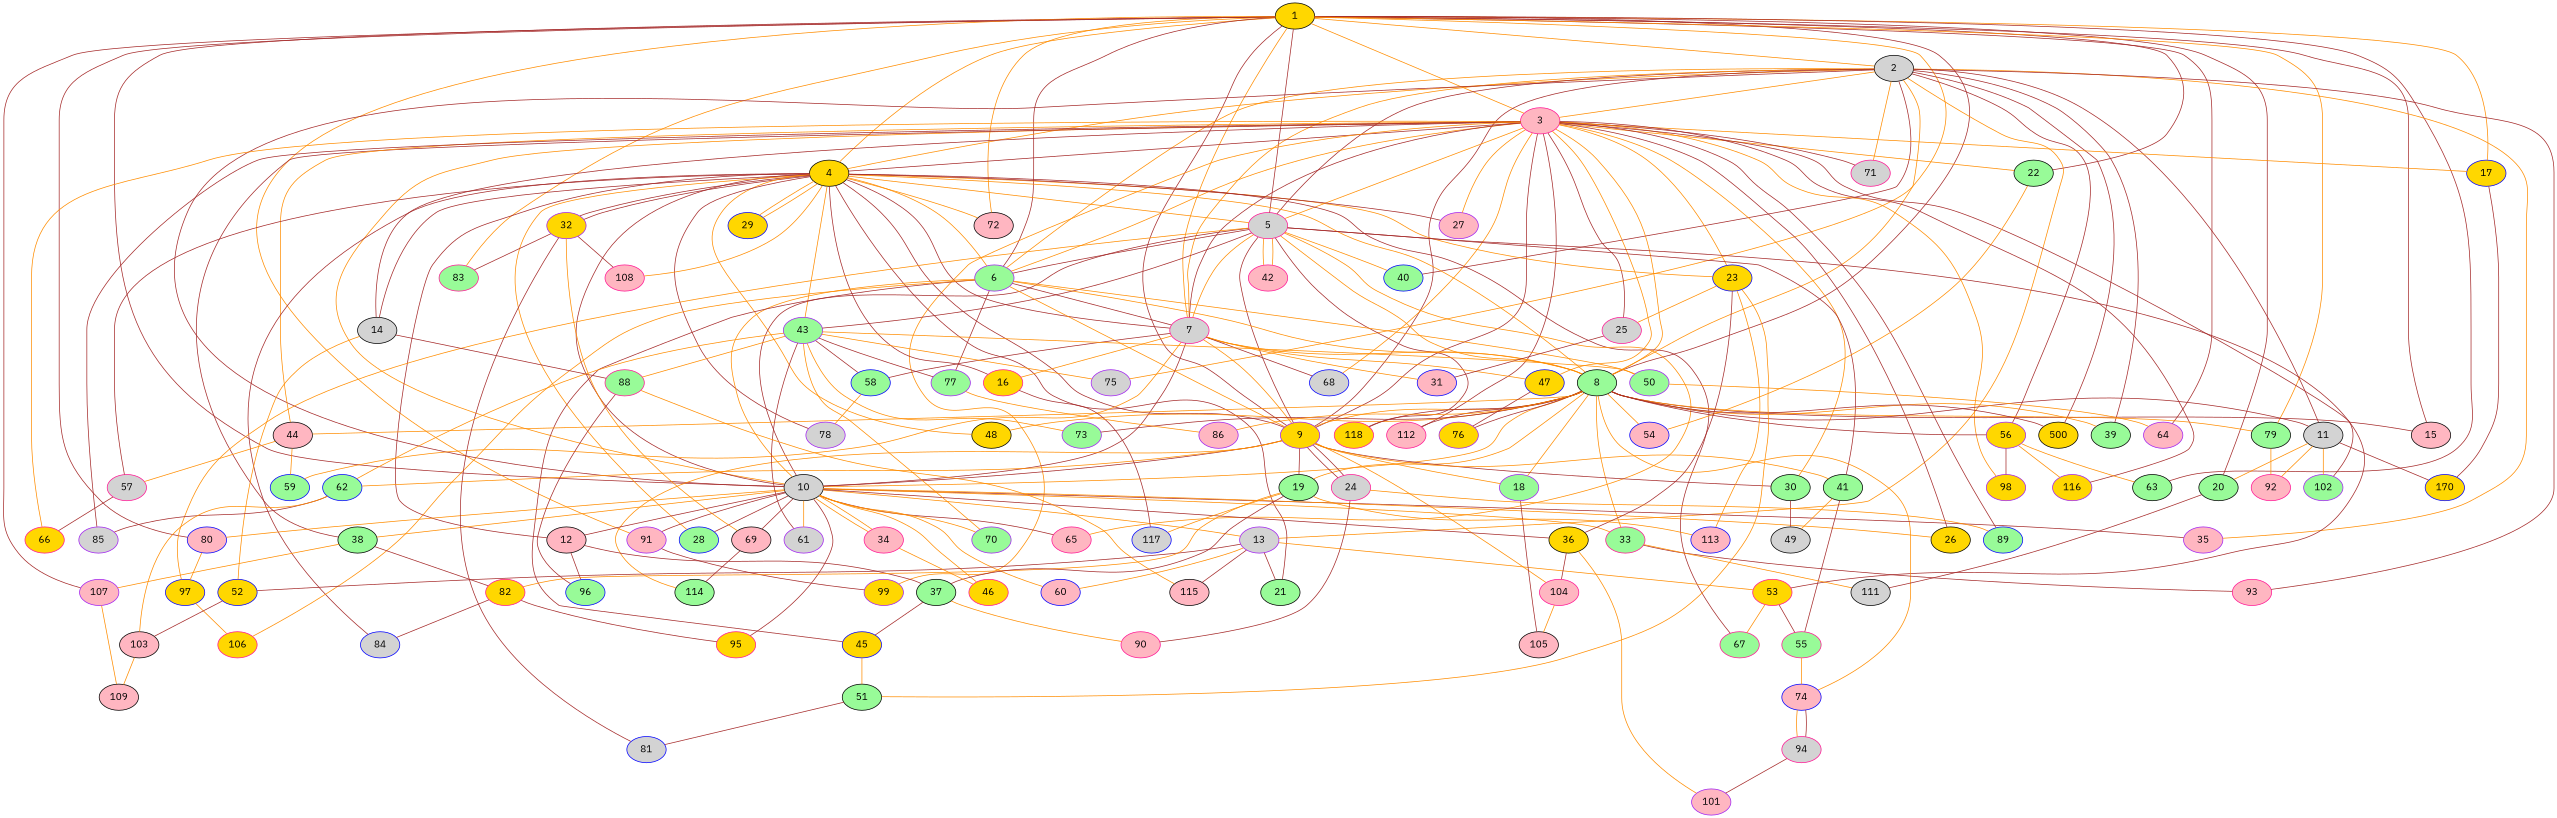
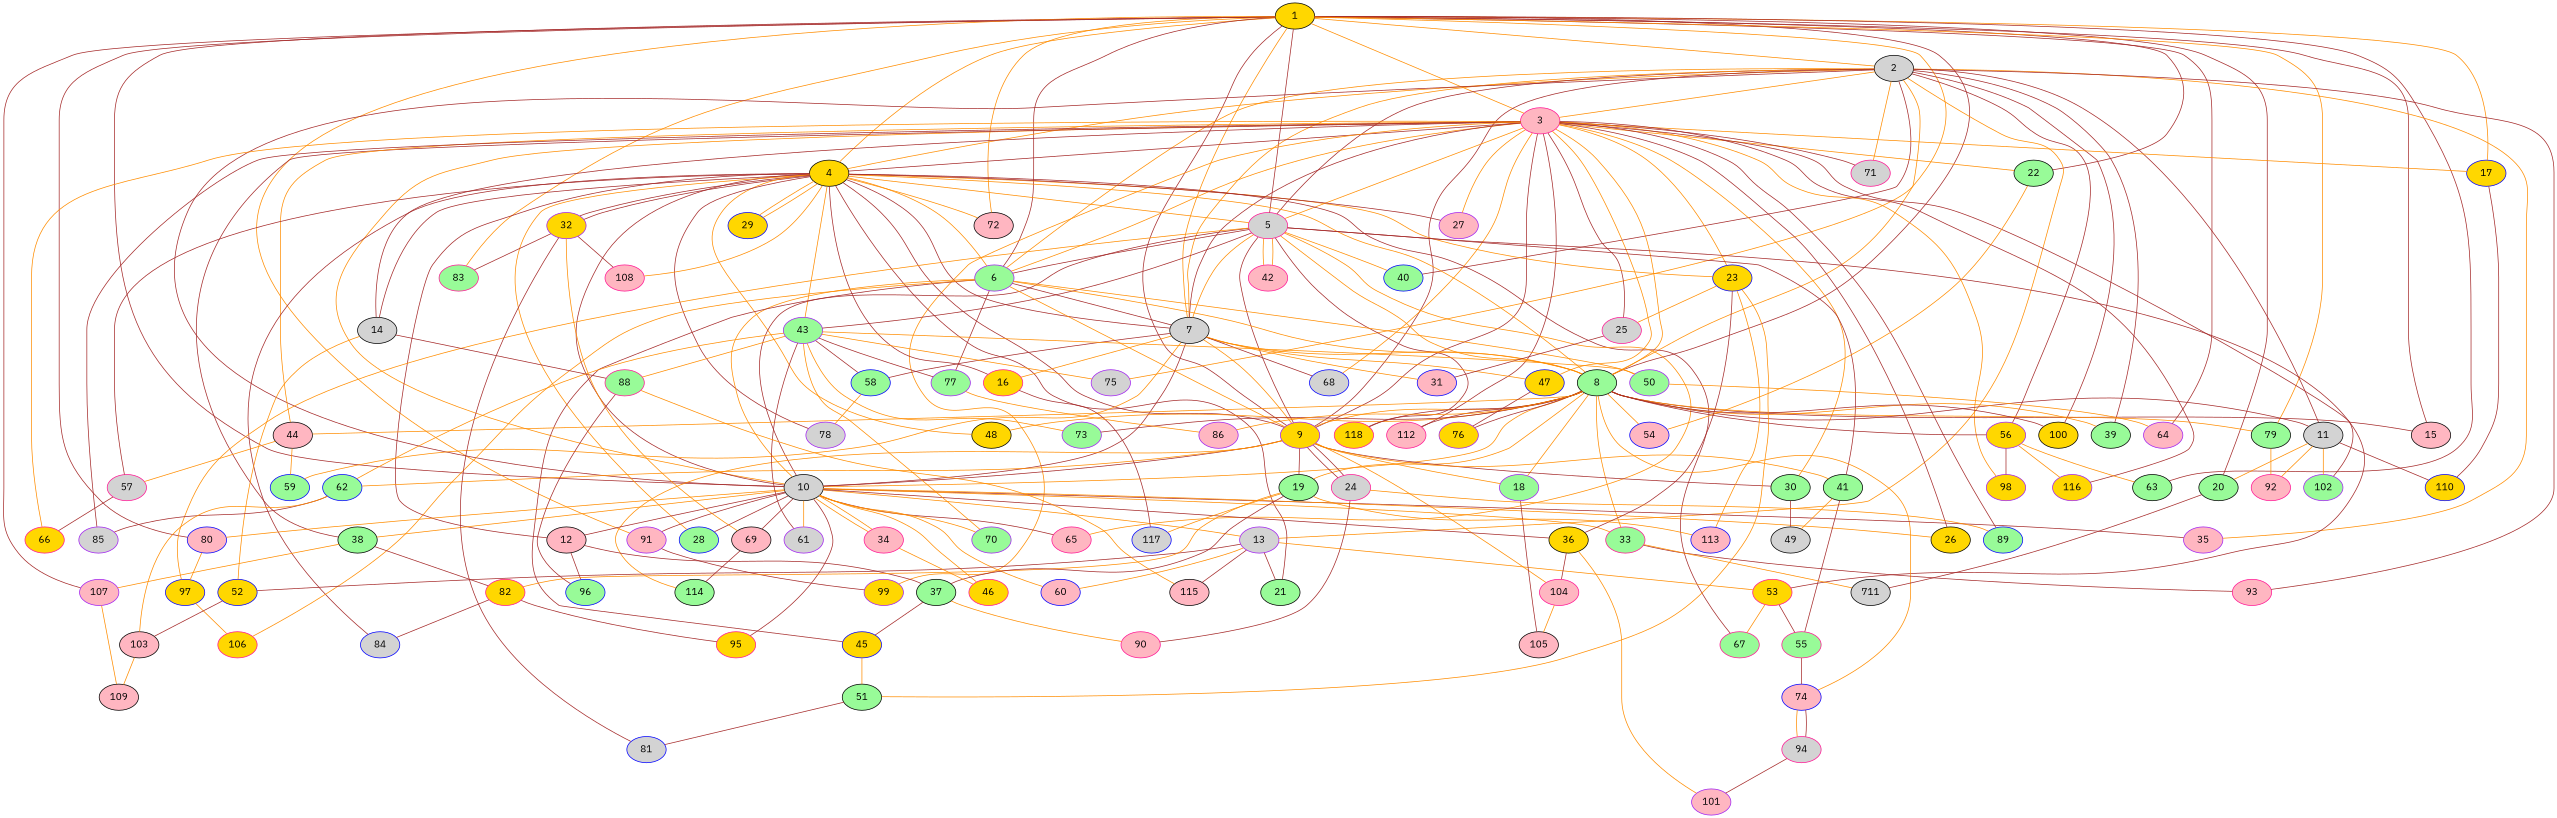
(1189, 330) -> (1189, 330)
(2058, 435) -> (2058, 435)
(2445, 488) -> (2445, 488)
(1871, 592) -> (1871, 592)
(1801, 671) -> (1801, 671)
